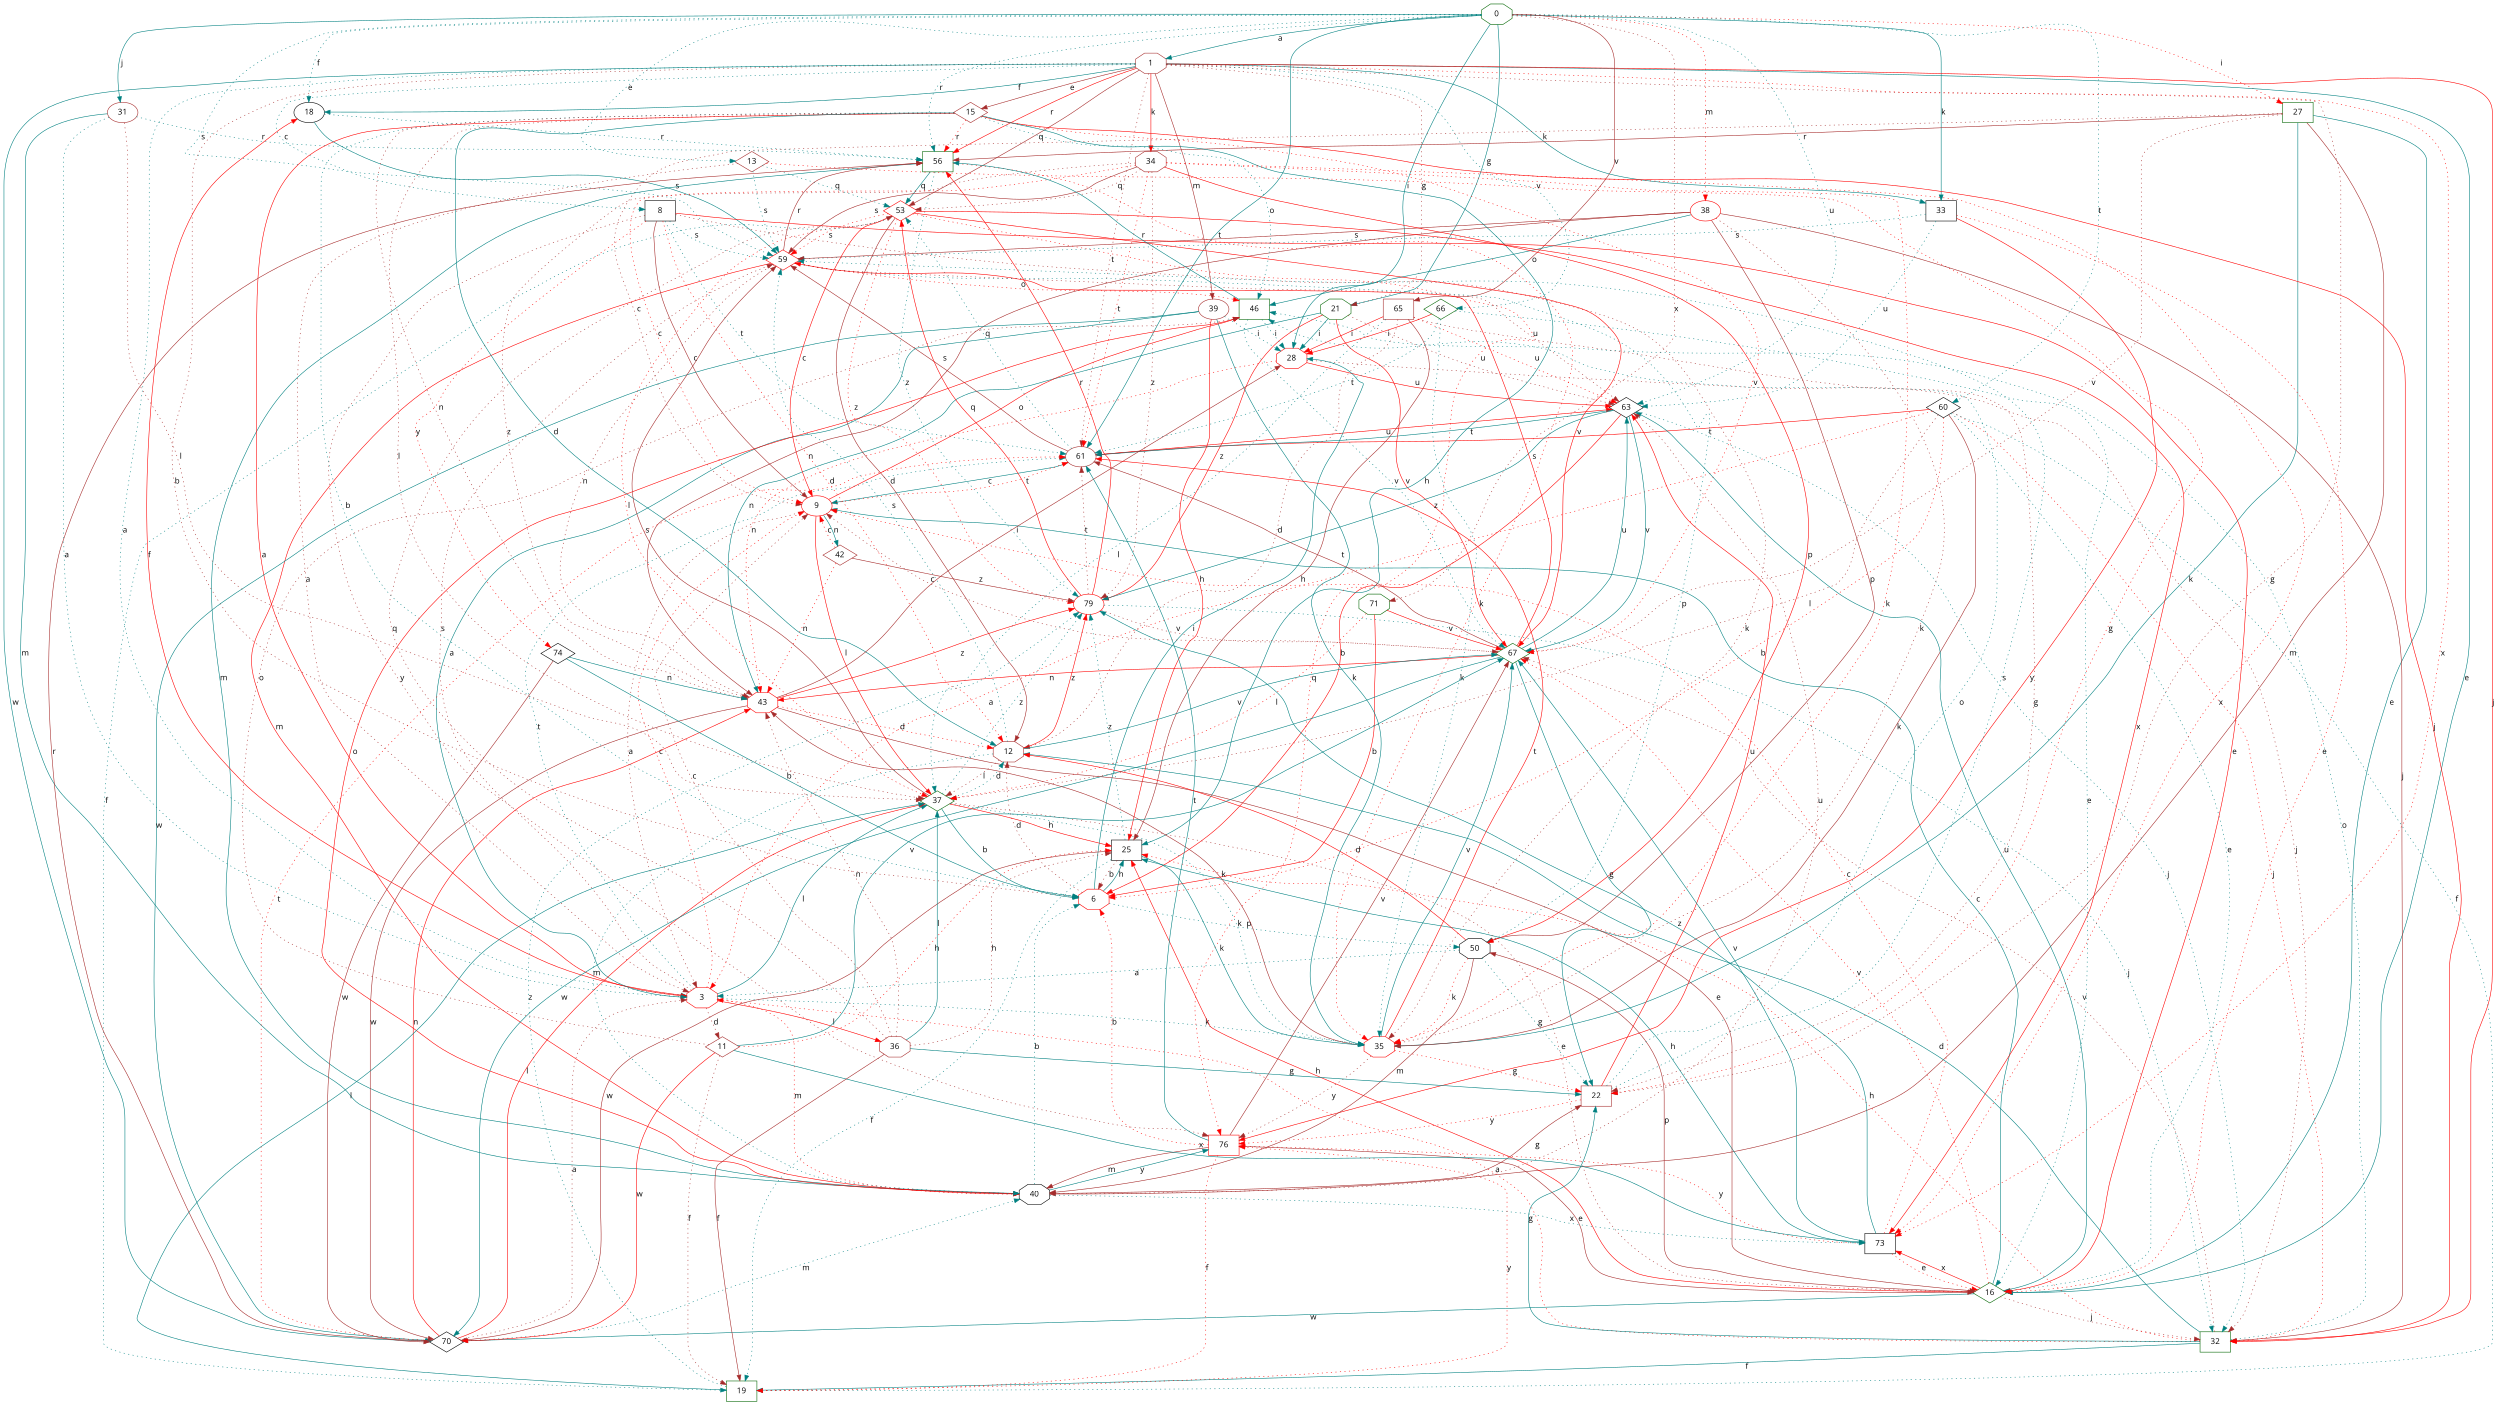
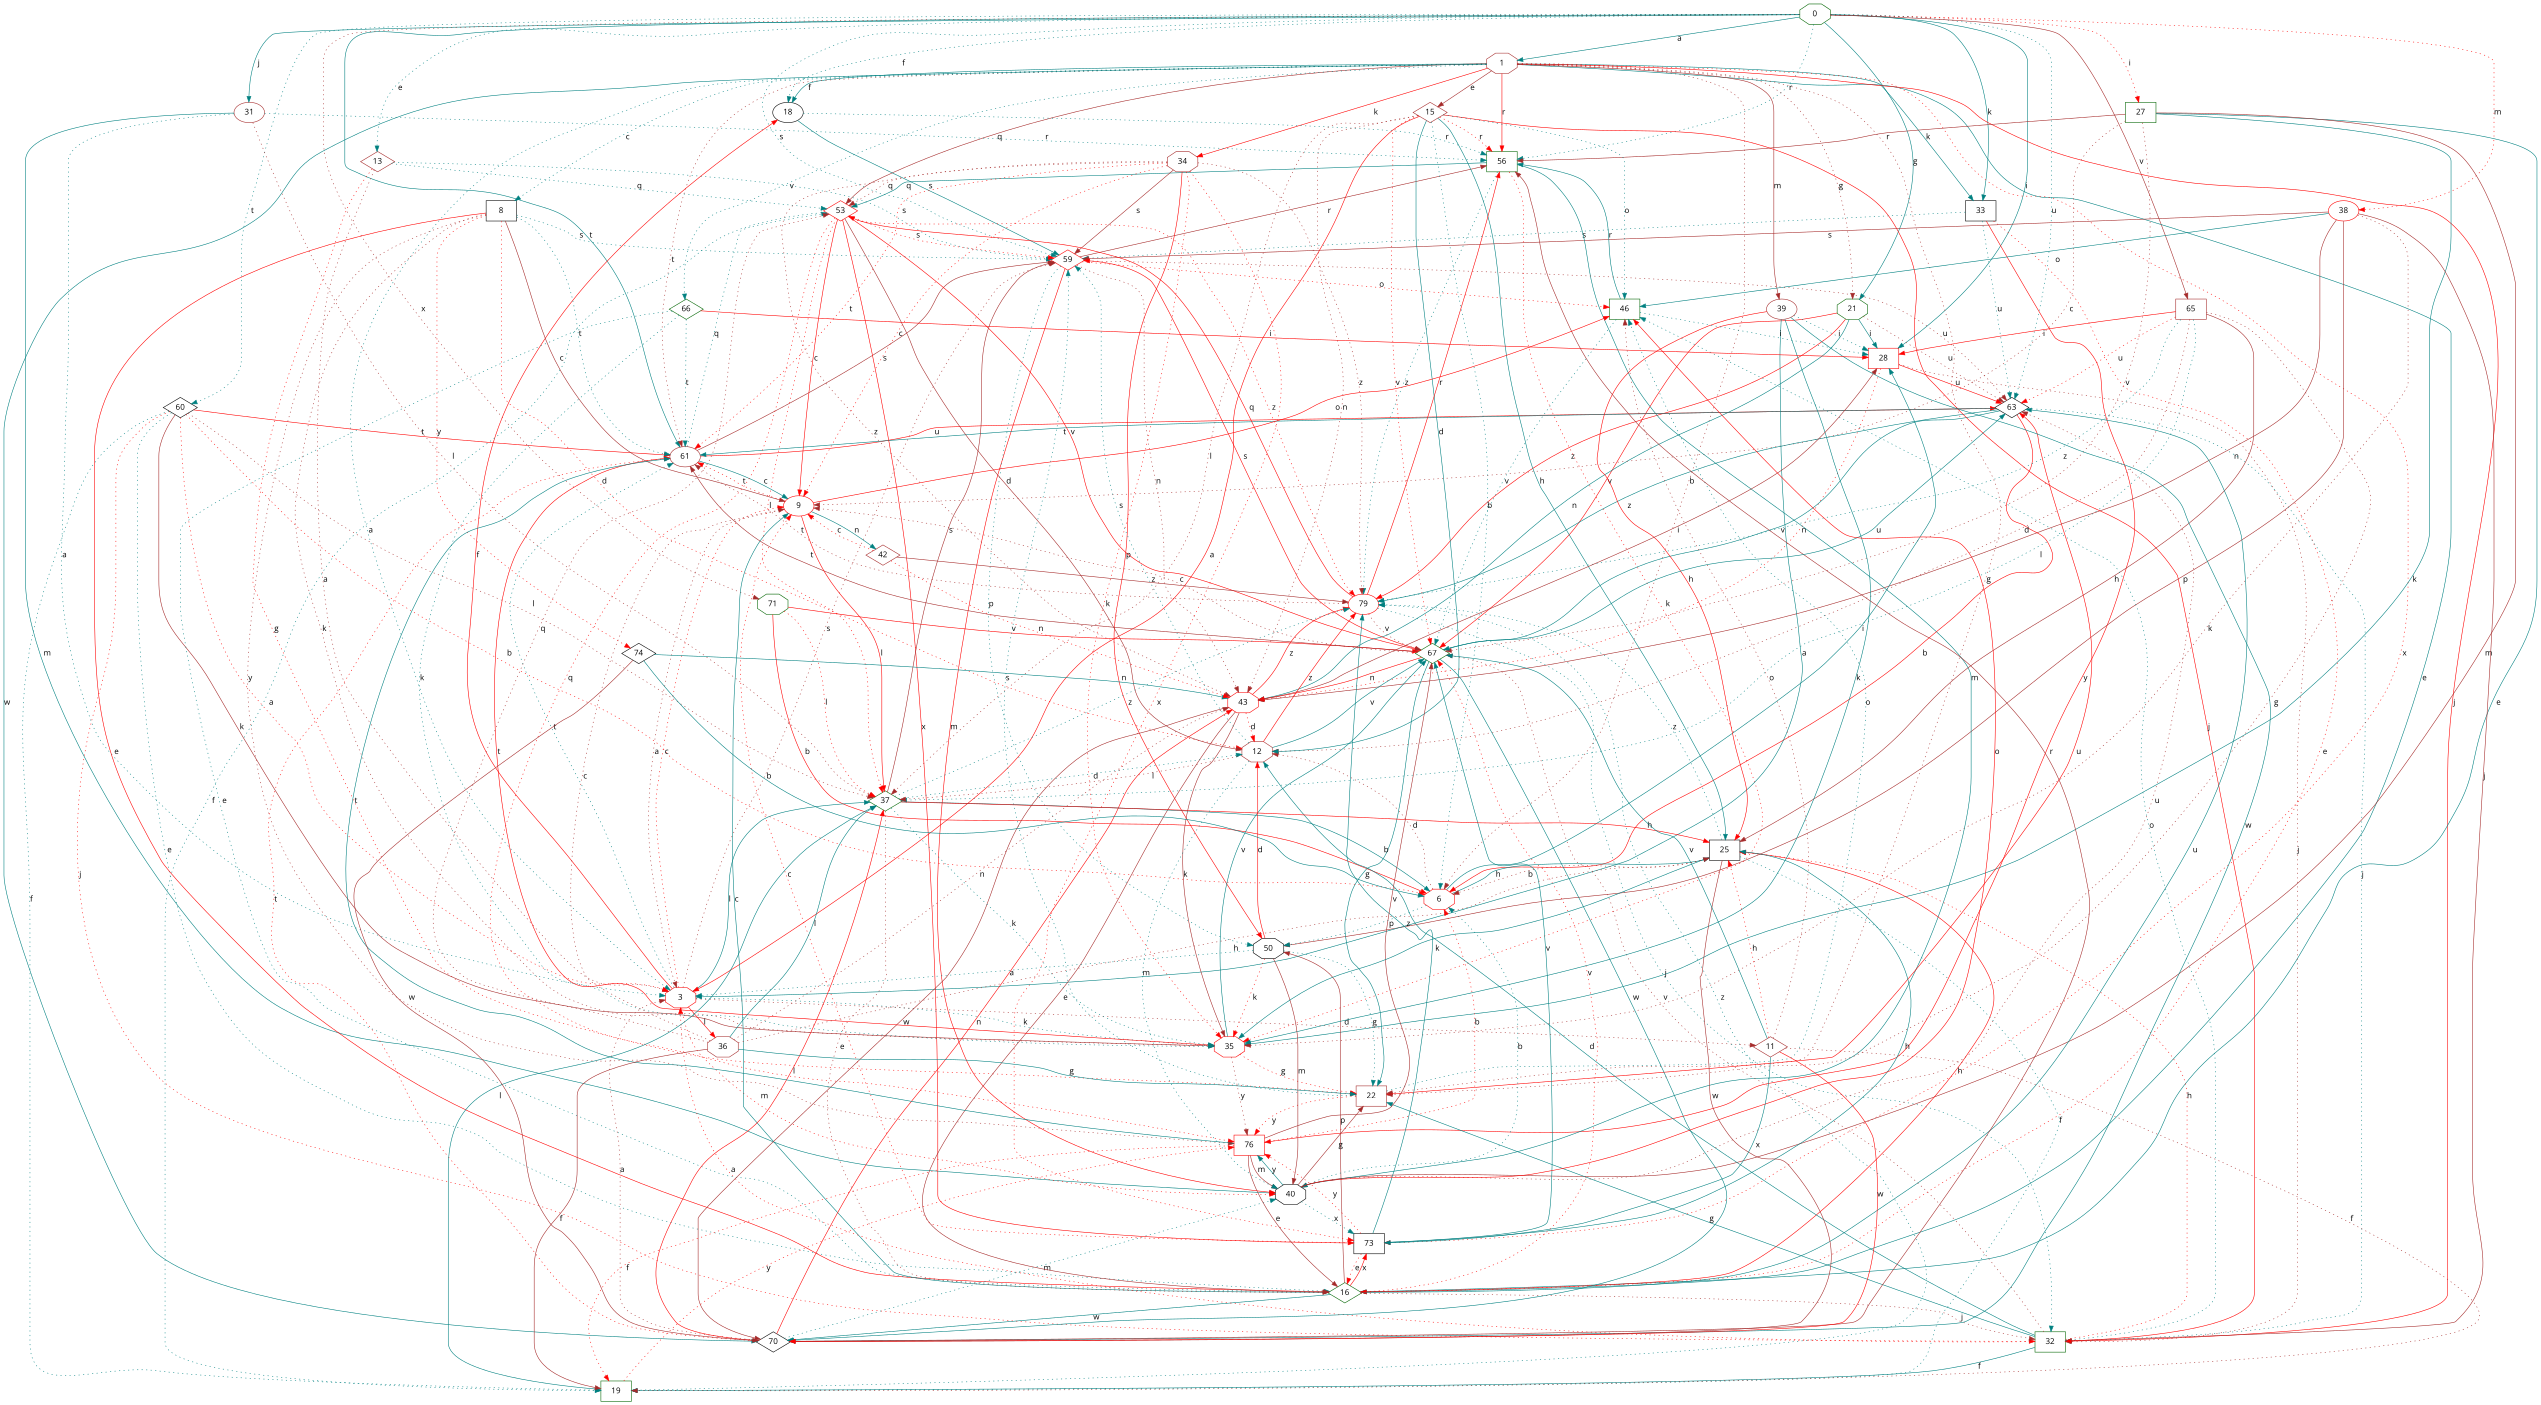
(1292, 358) -> (1884, 358)
none -> (1815, 520)
(1116, 808) -> (1183, 867)
